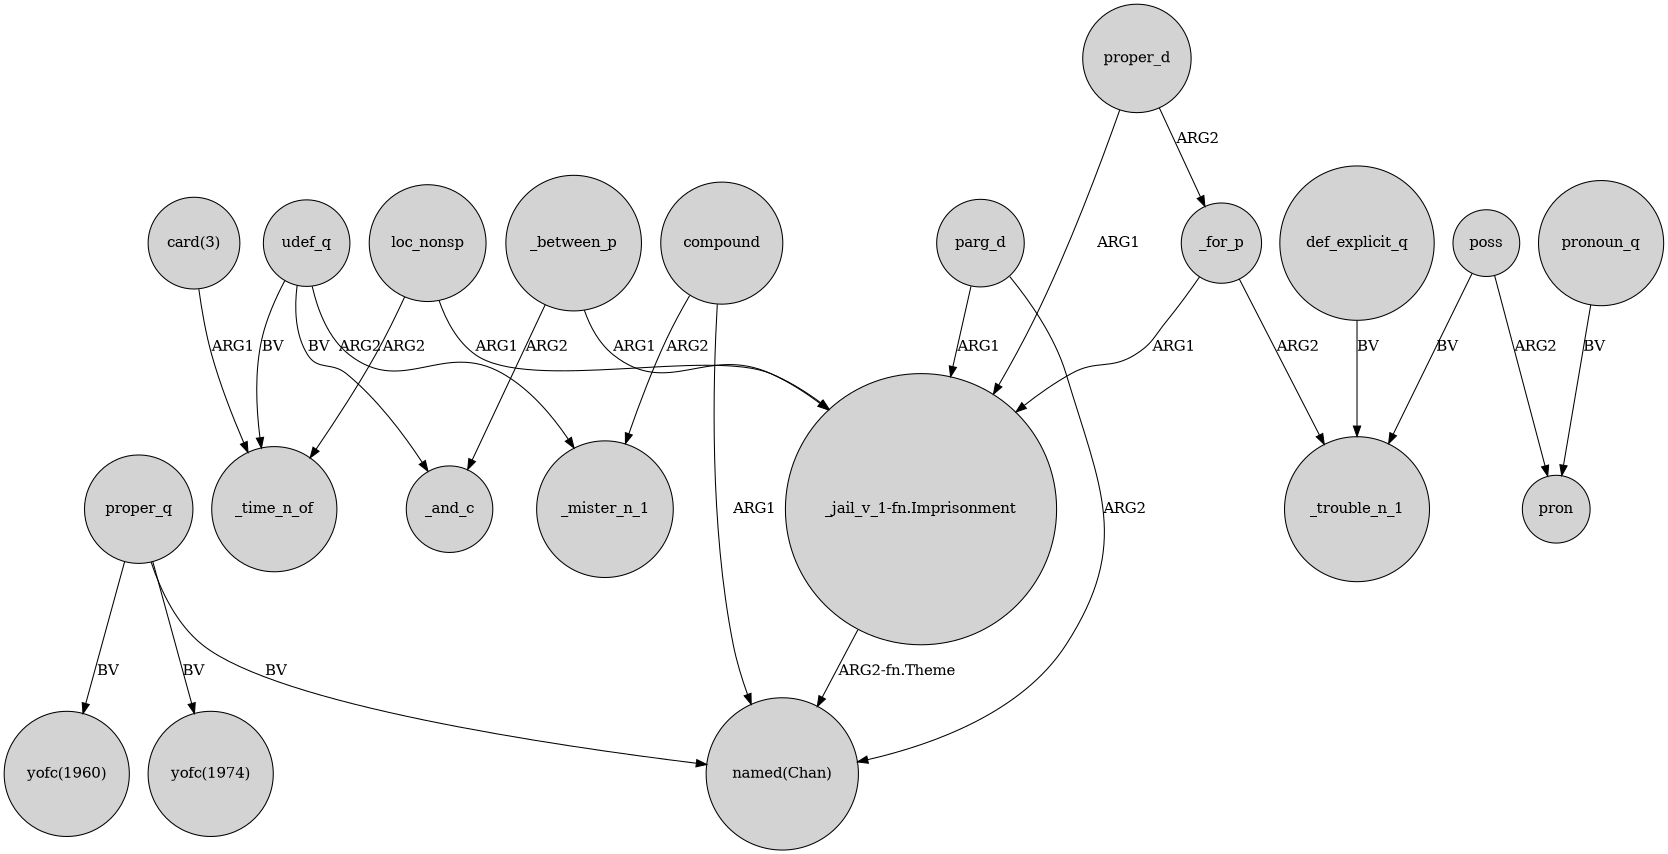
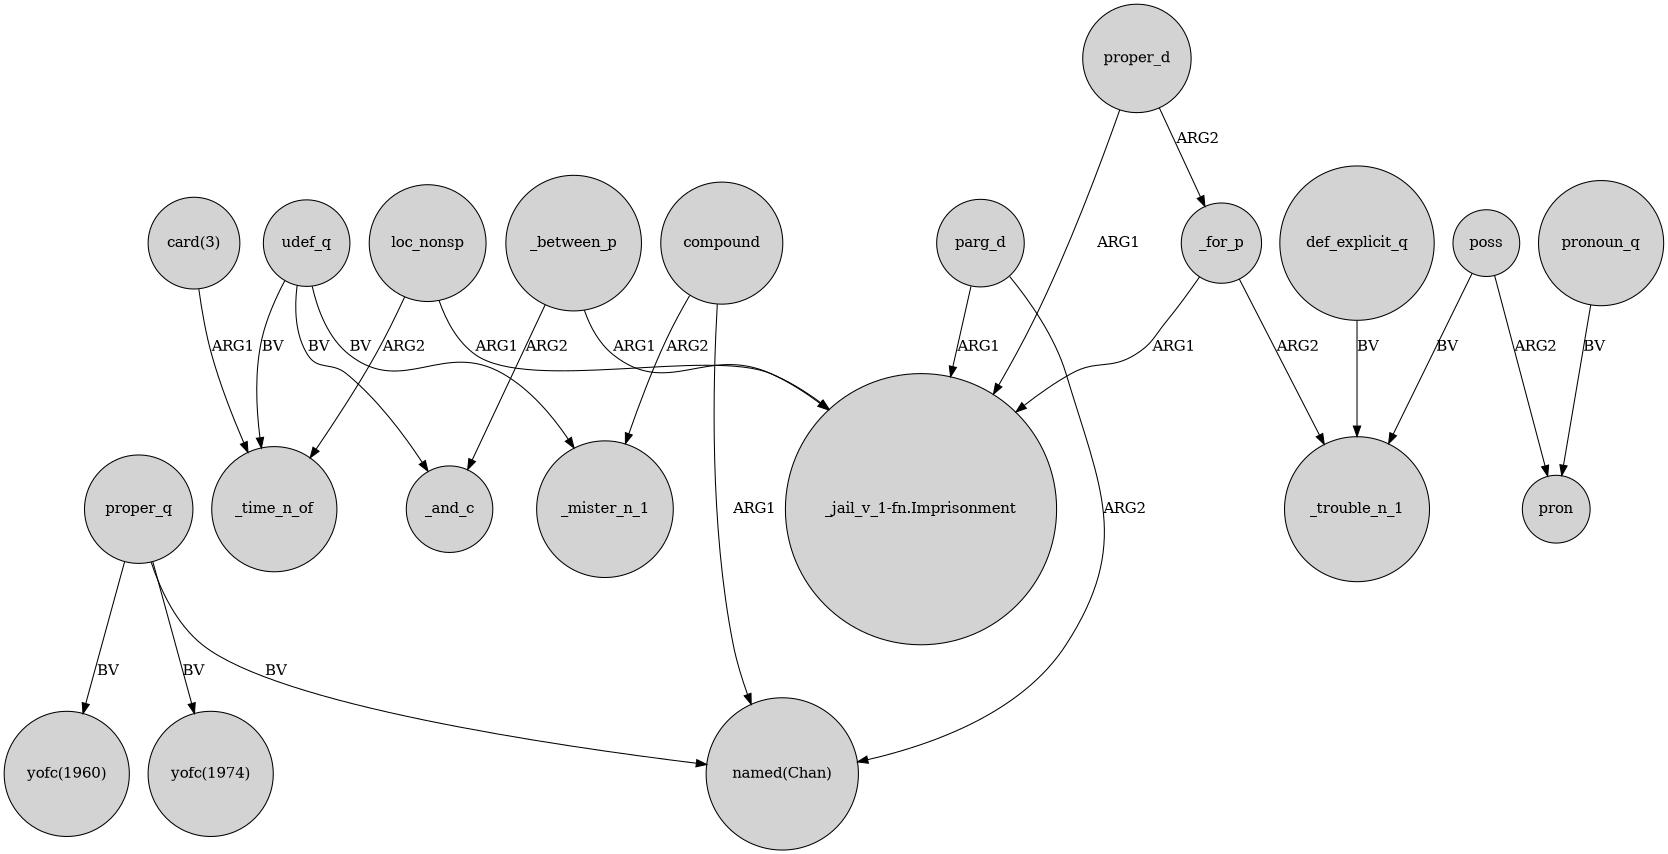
(360, 347) -> (360, 347)
(840, 663) -> none
